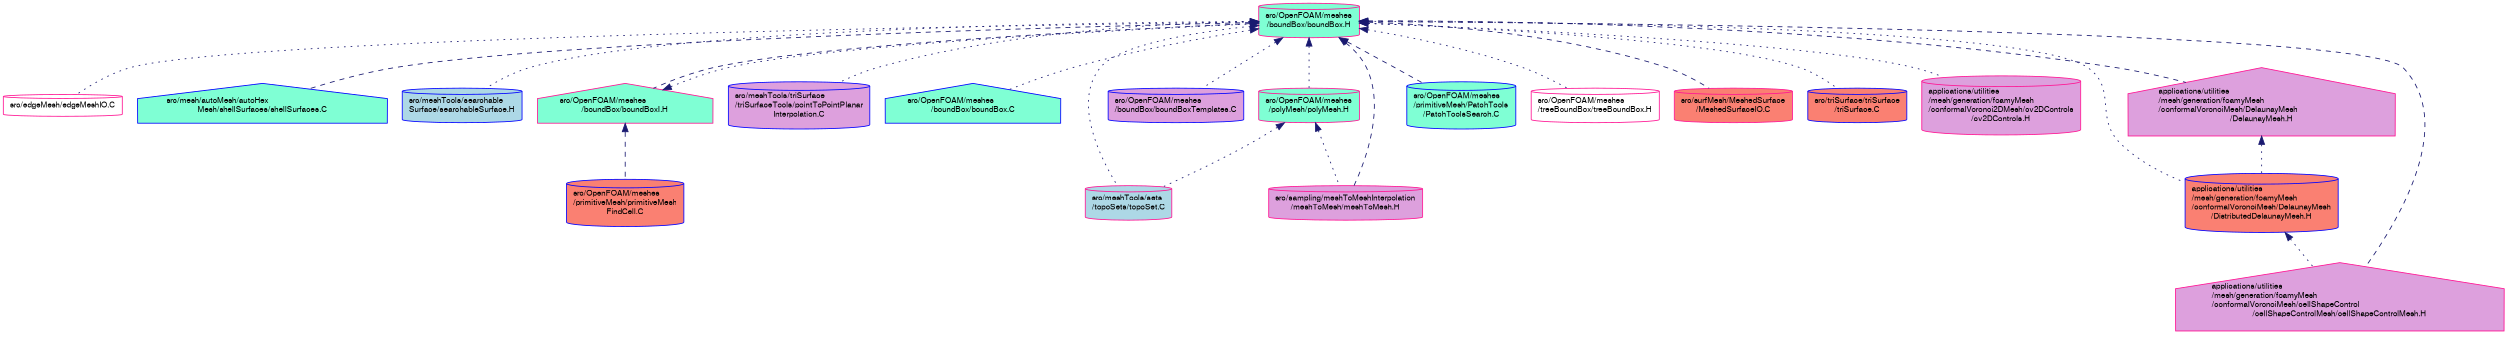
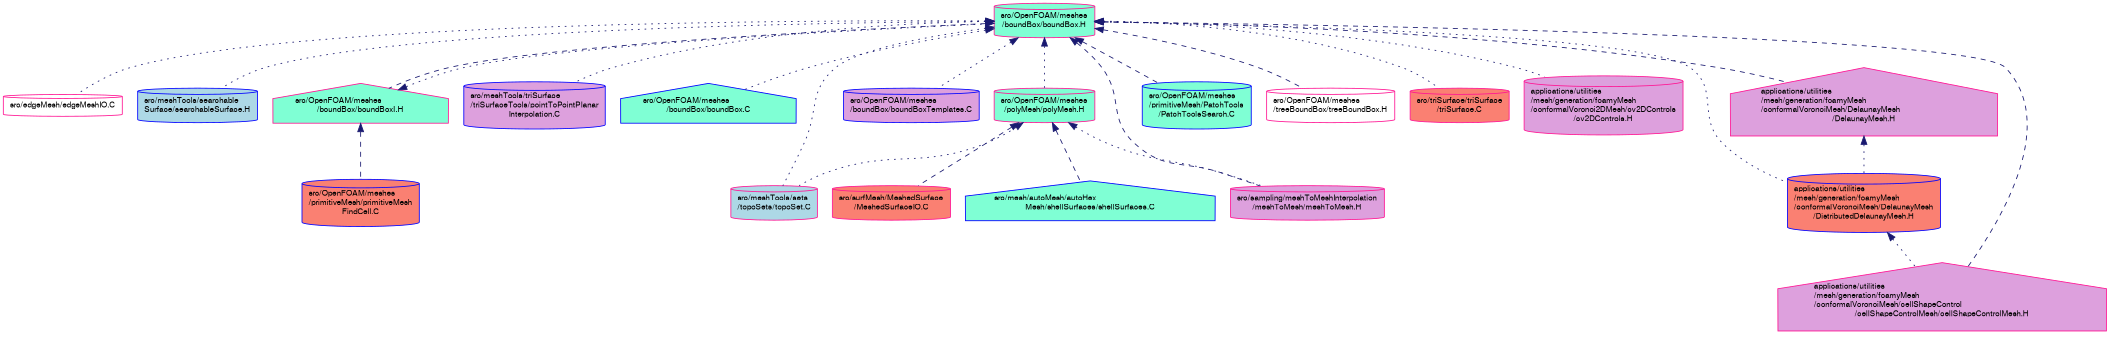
(1542, 39) -> (965, 157)
(589, 49) -> (1068, 156)
(1470, 51) -> (1205, 51)
(1857, 105) -> (1460, 105)
